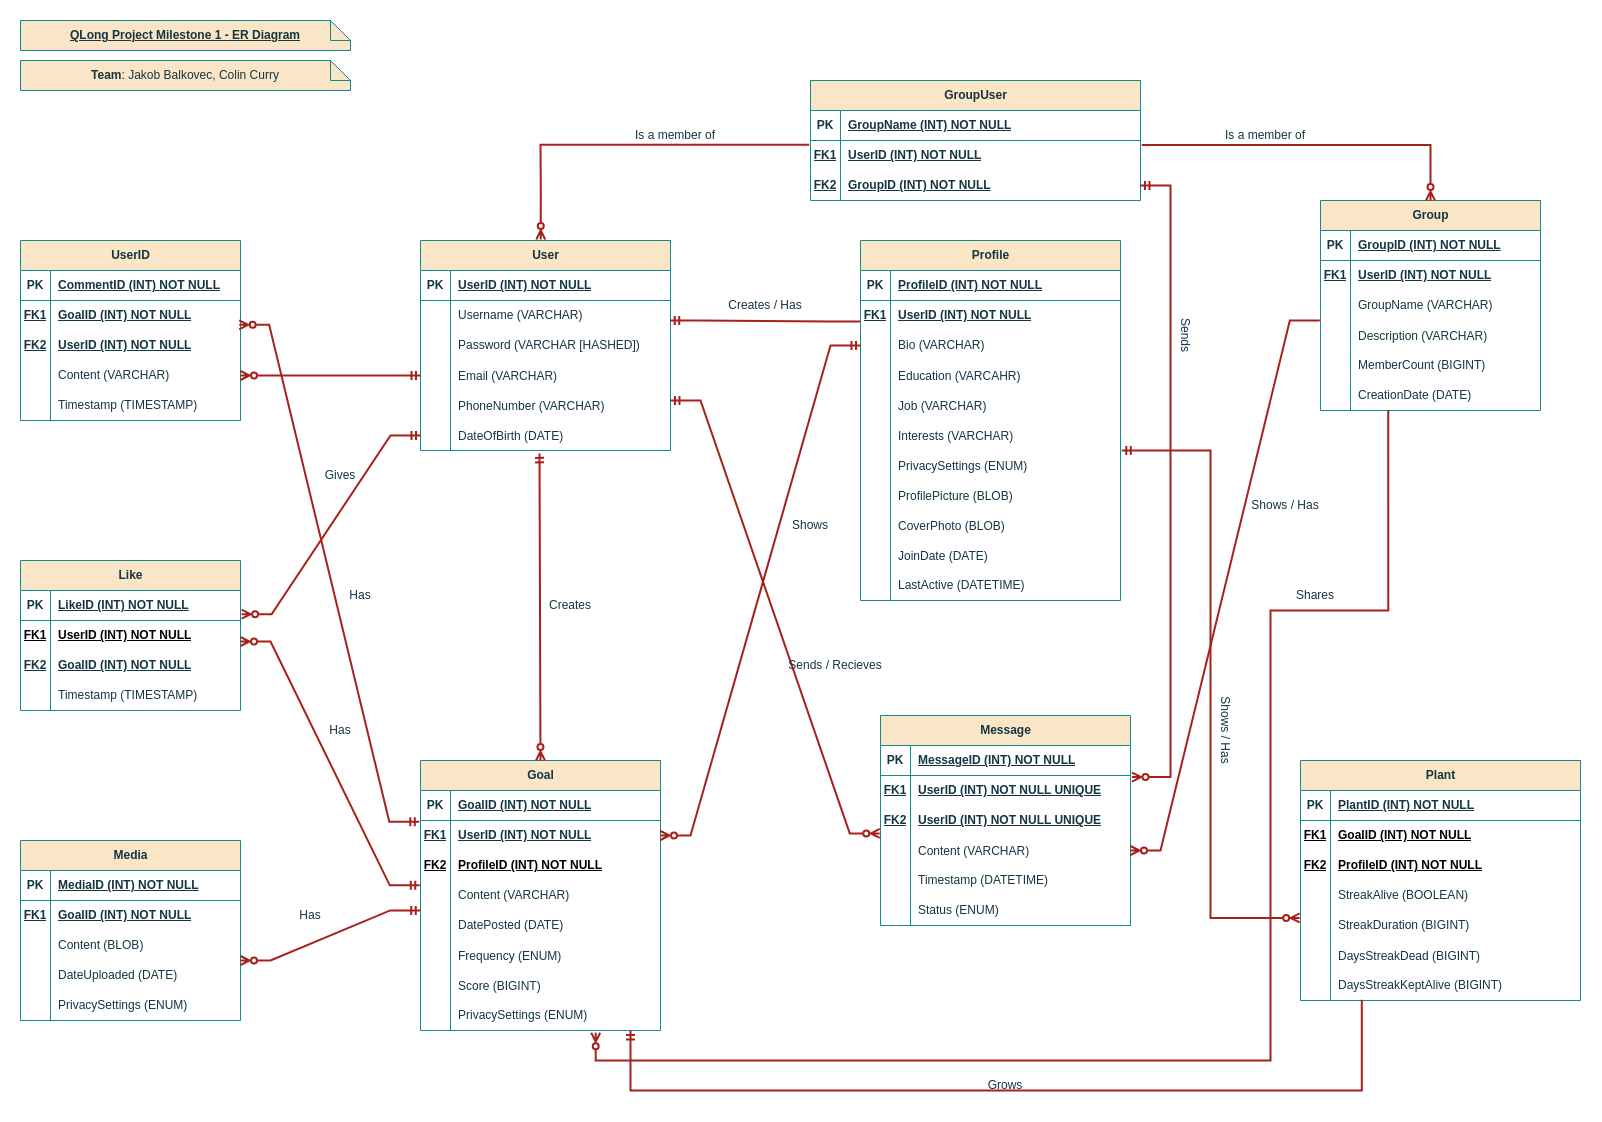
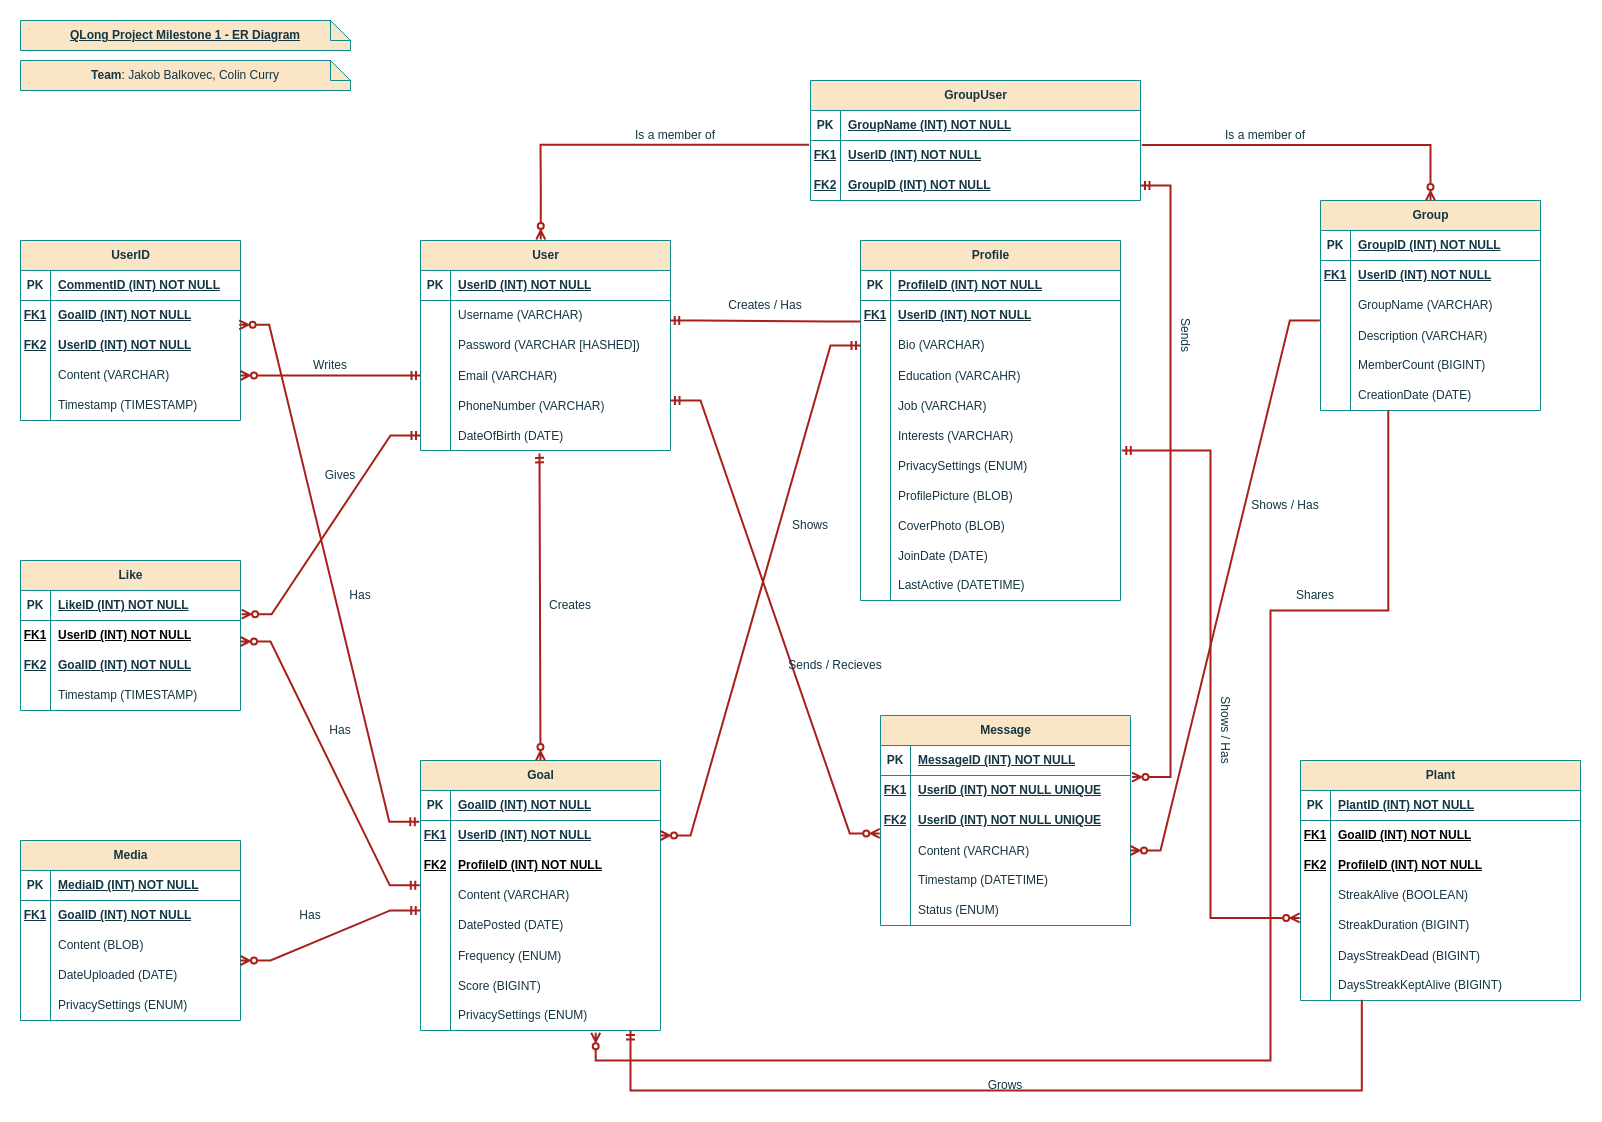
none -> (331, 366)
